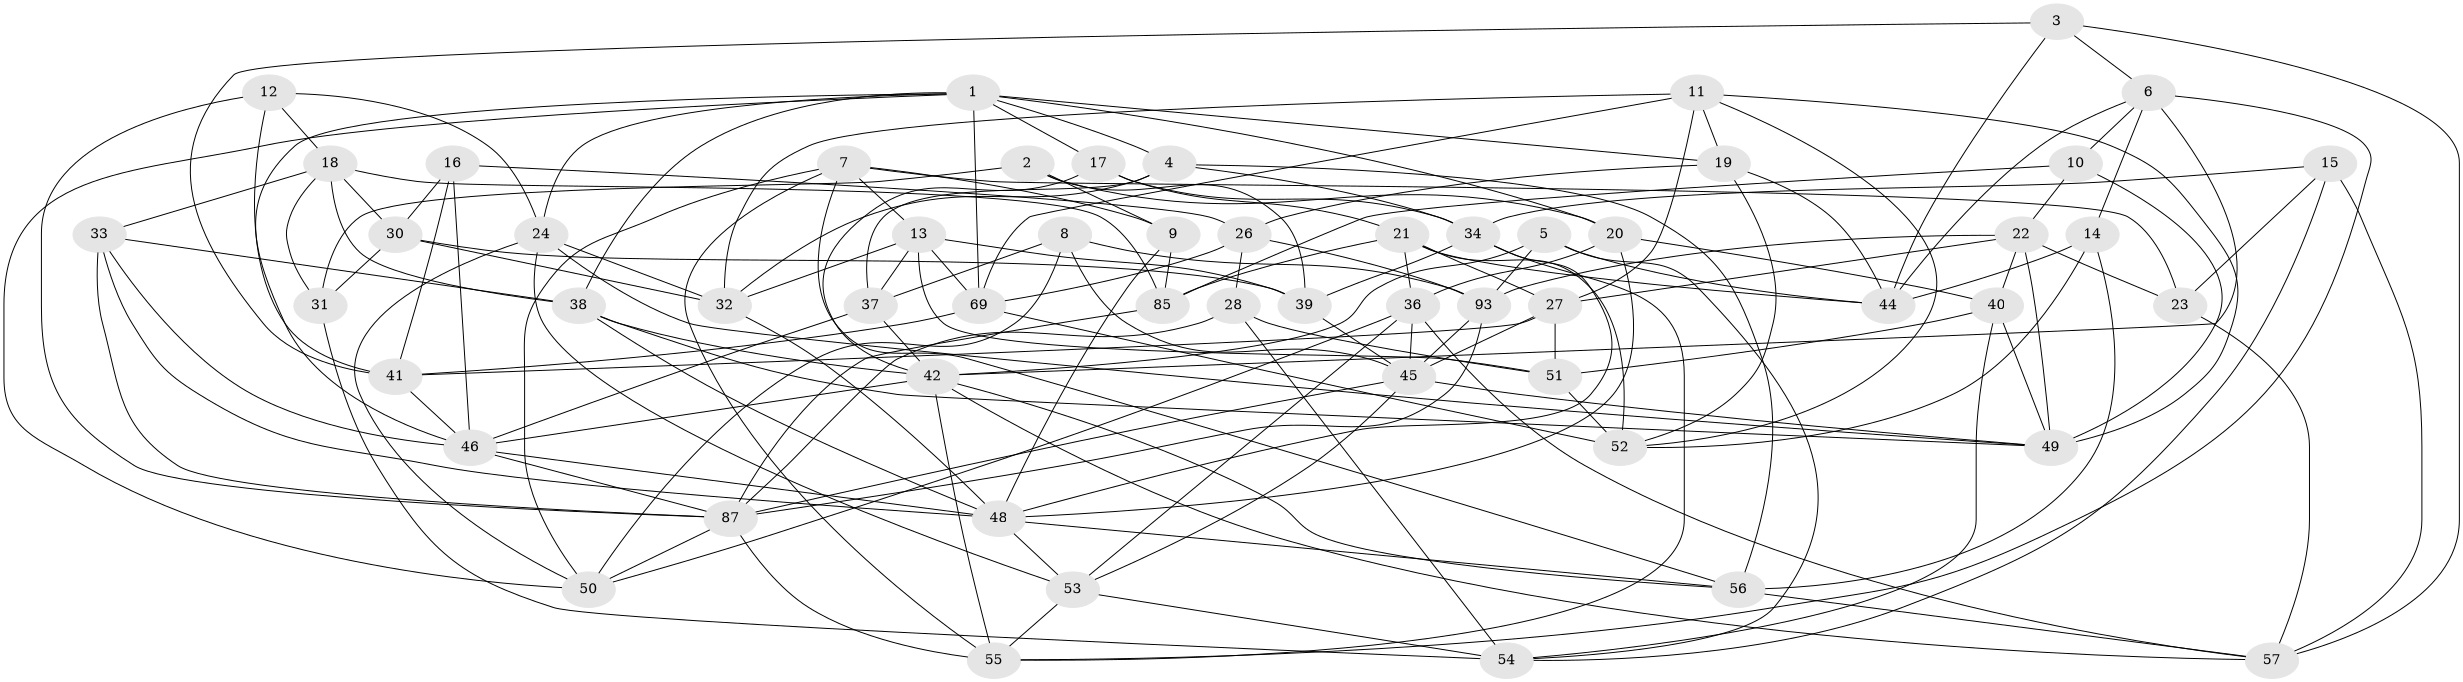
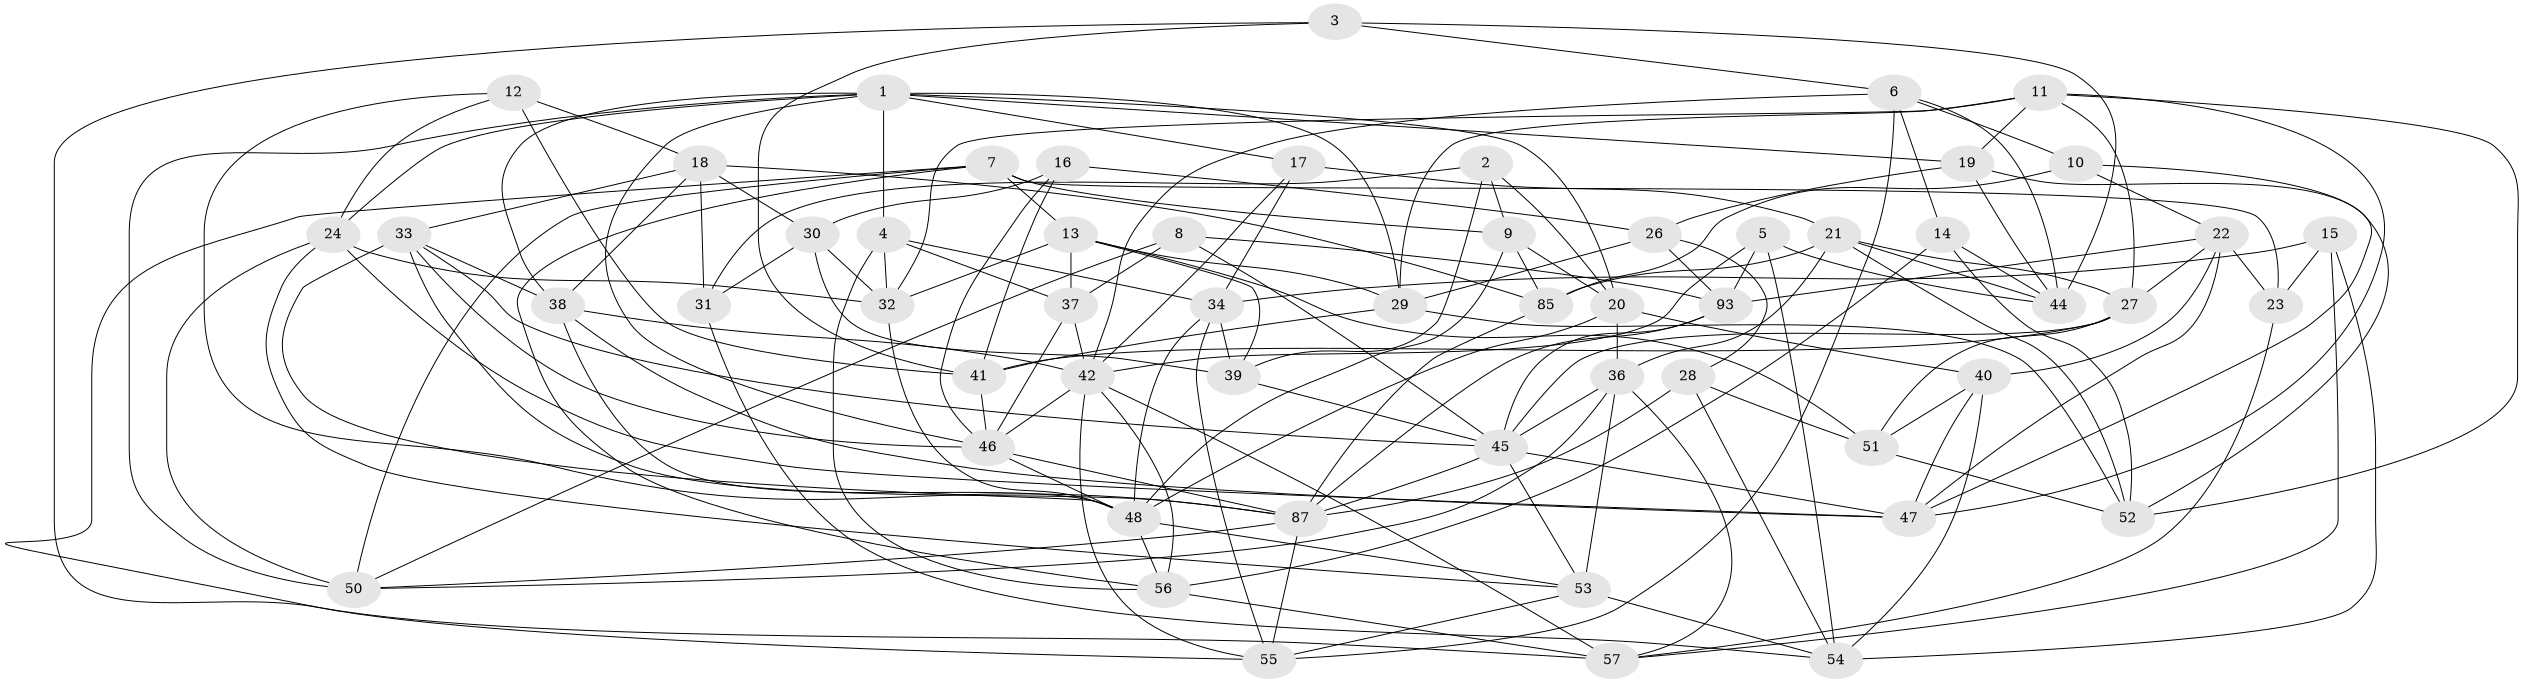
none -> (1545, 259)
(979, 306) -> (1400, 306)
none -> (932, 405)
(2051, 448) -> (1909, 519)
